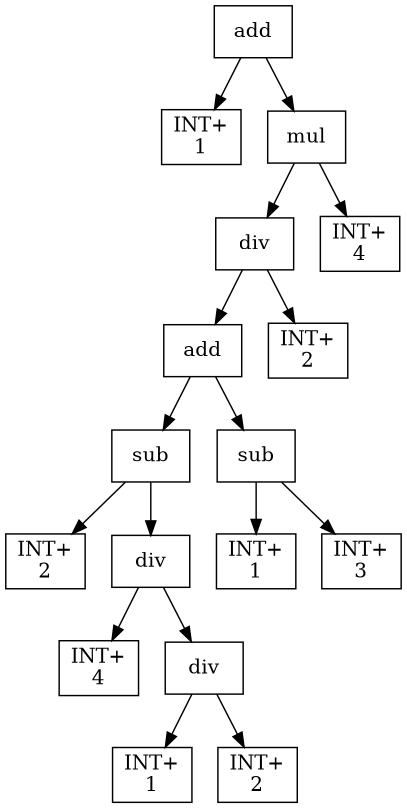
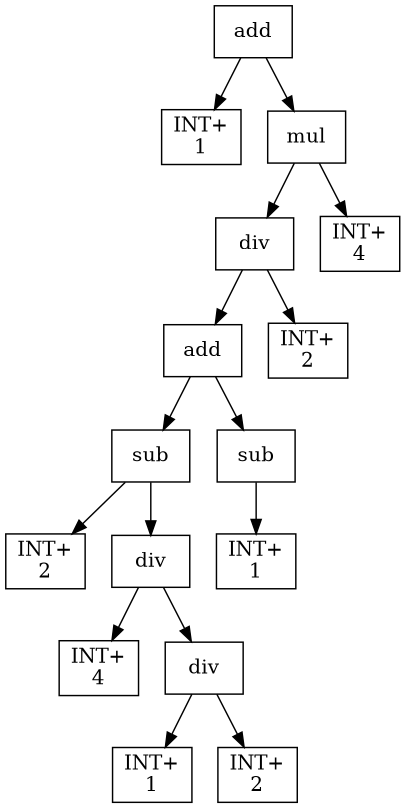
(361, 561) -> none
